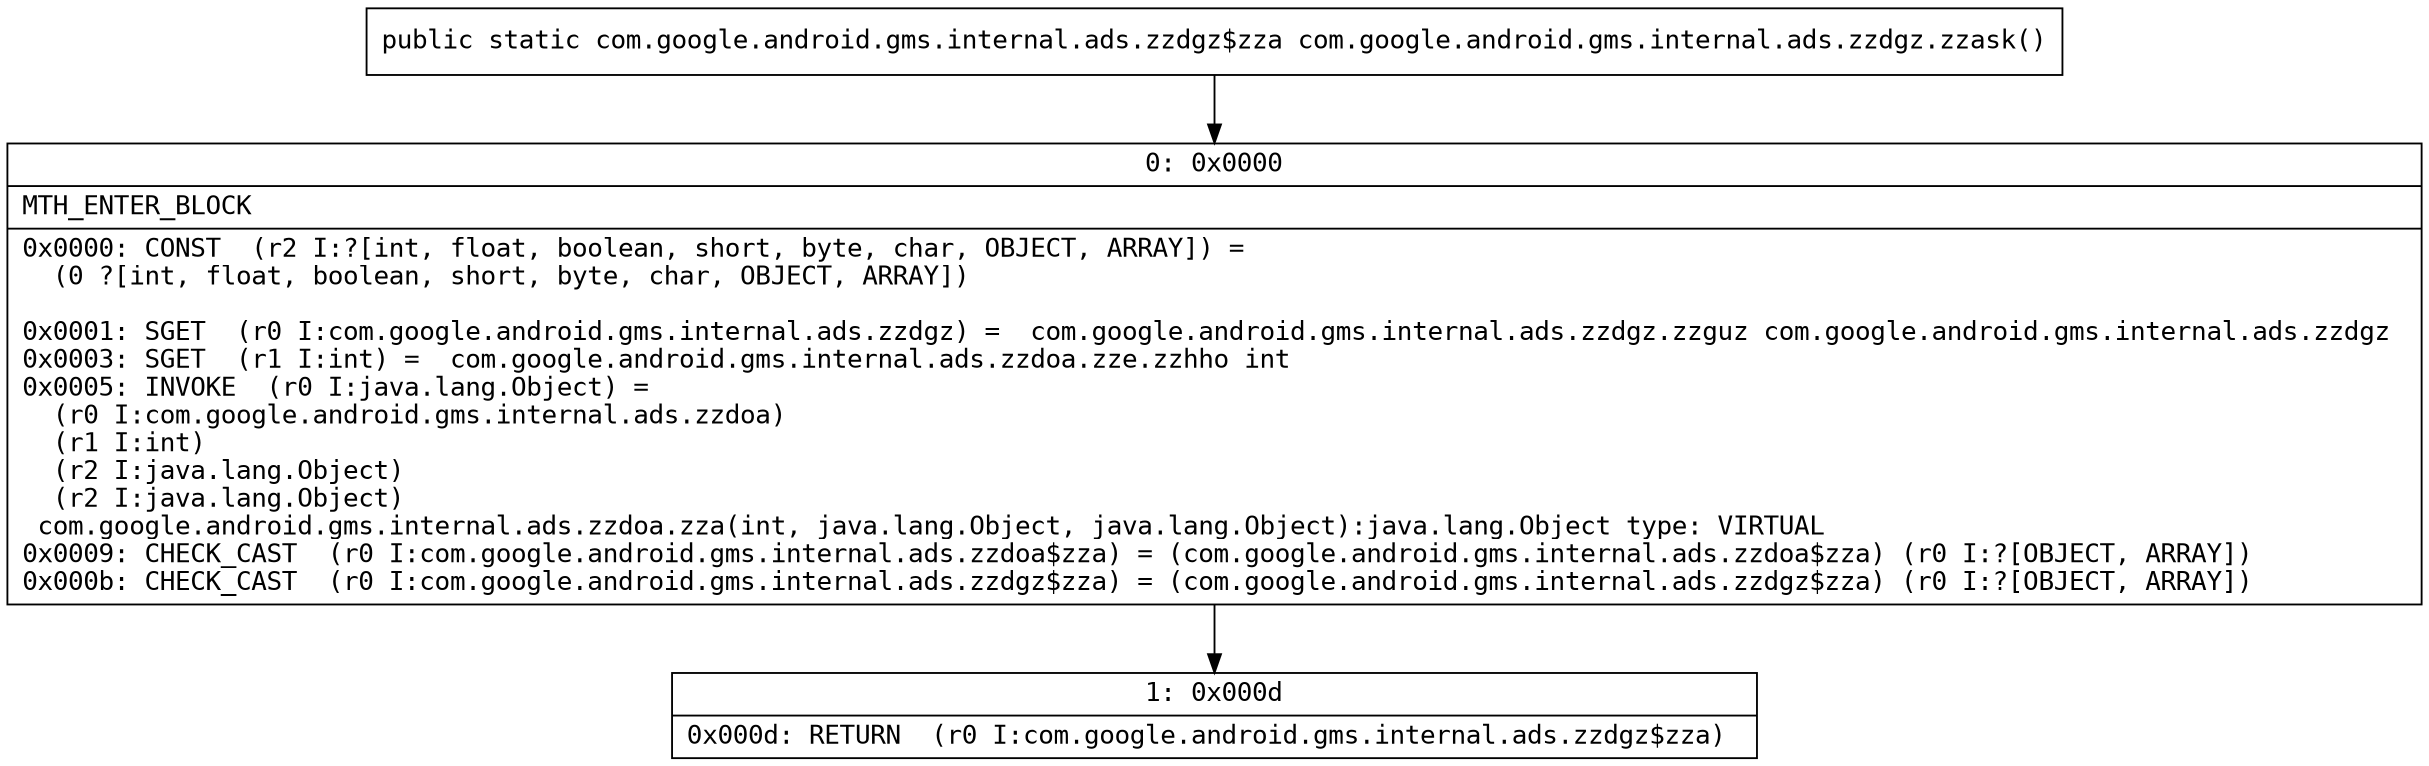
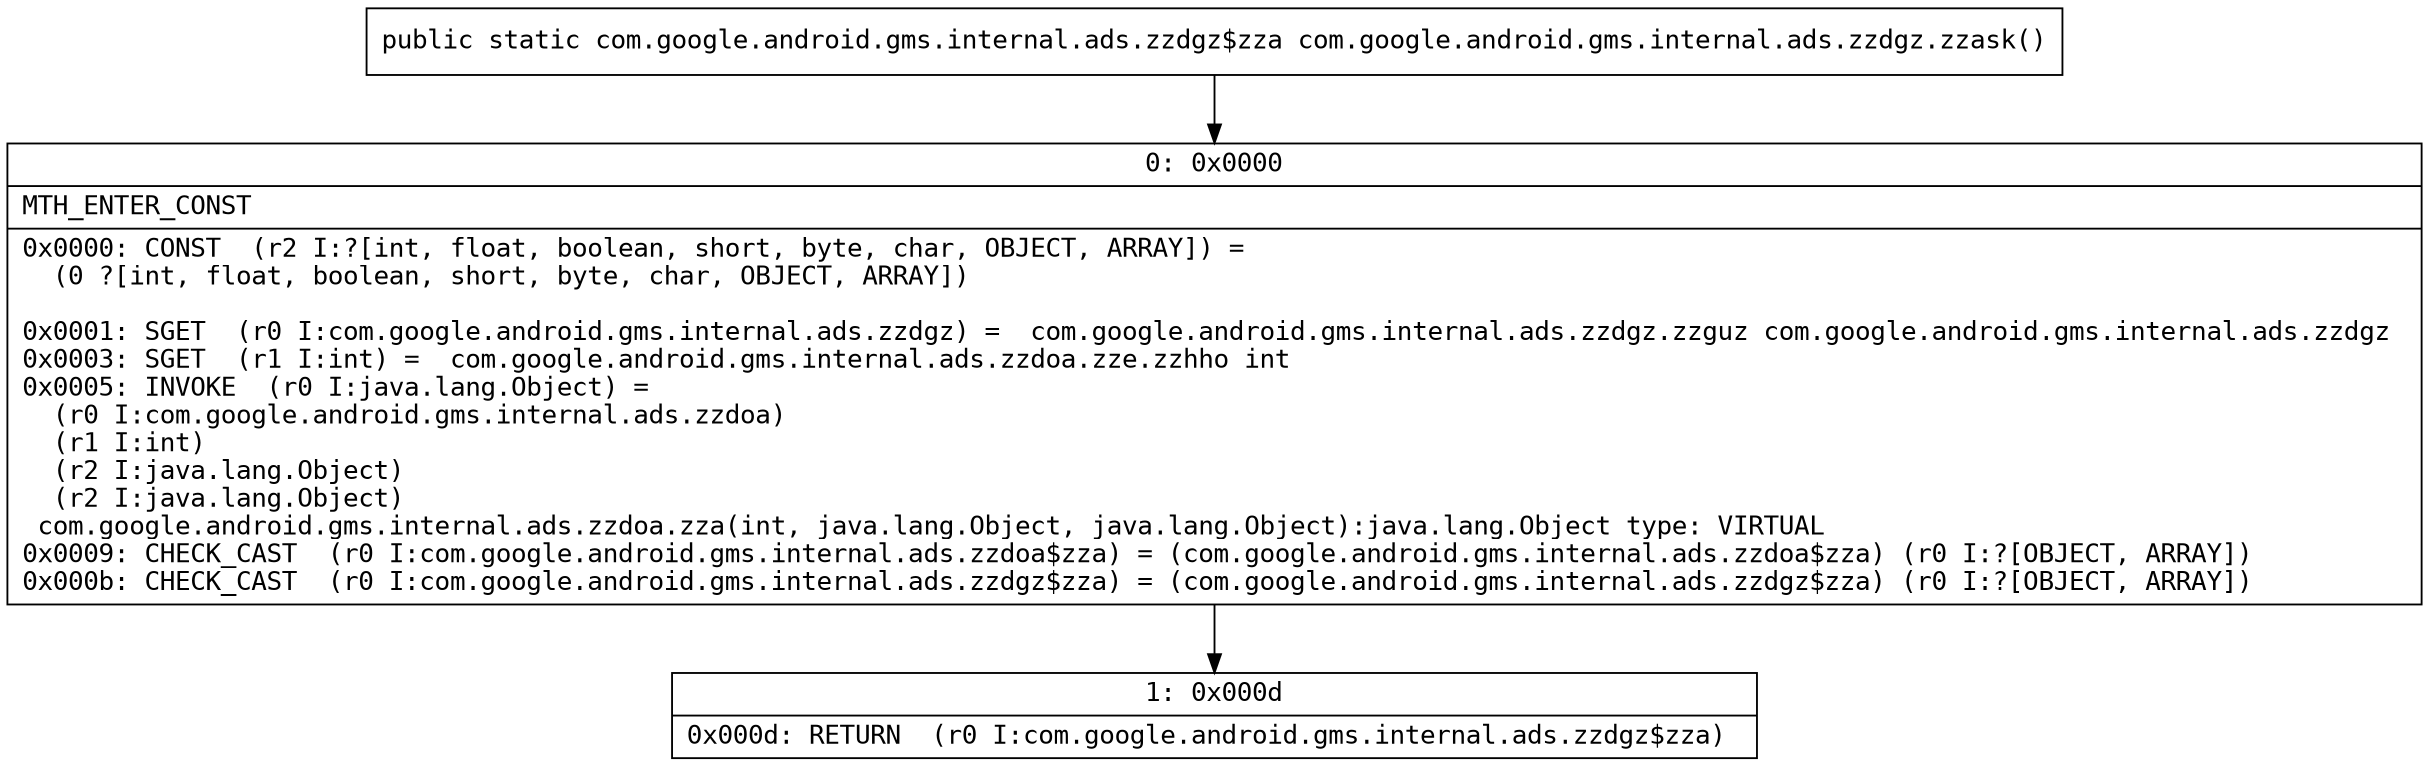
(137, 206) -> (137, 206)
